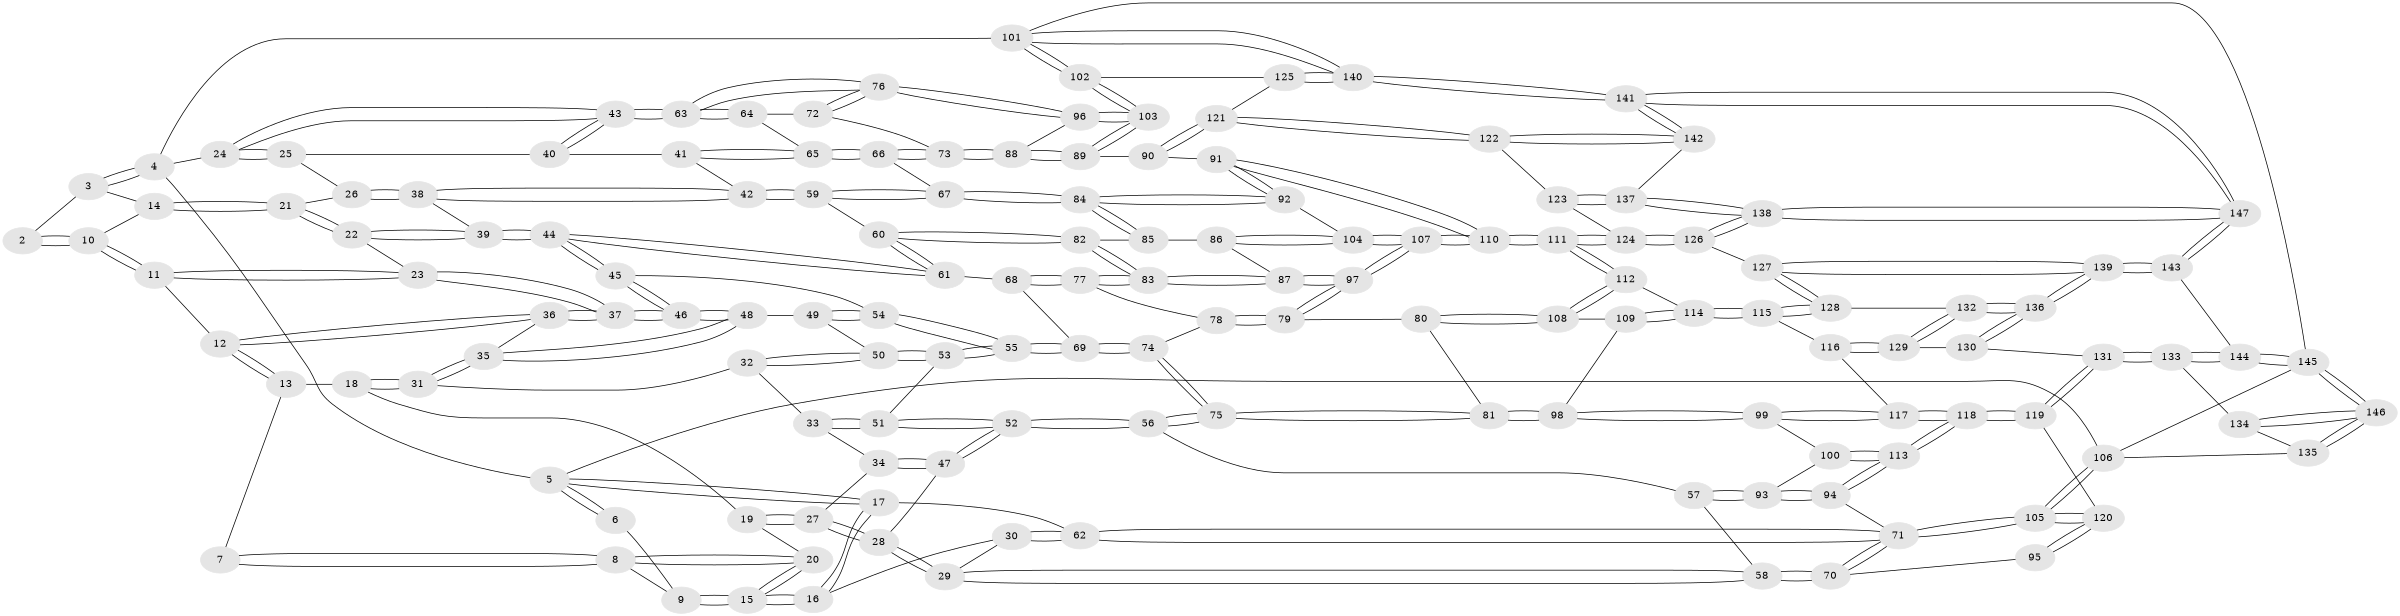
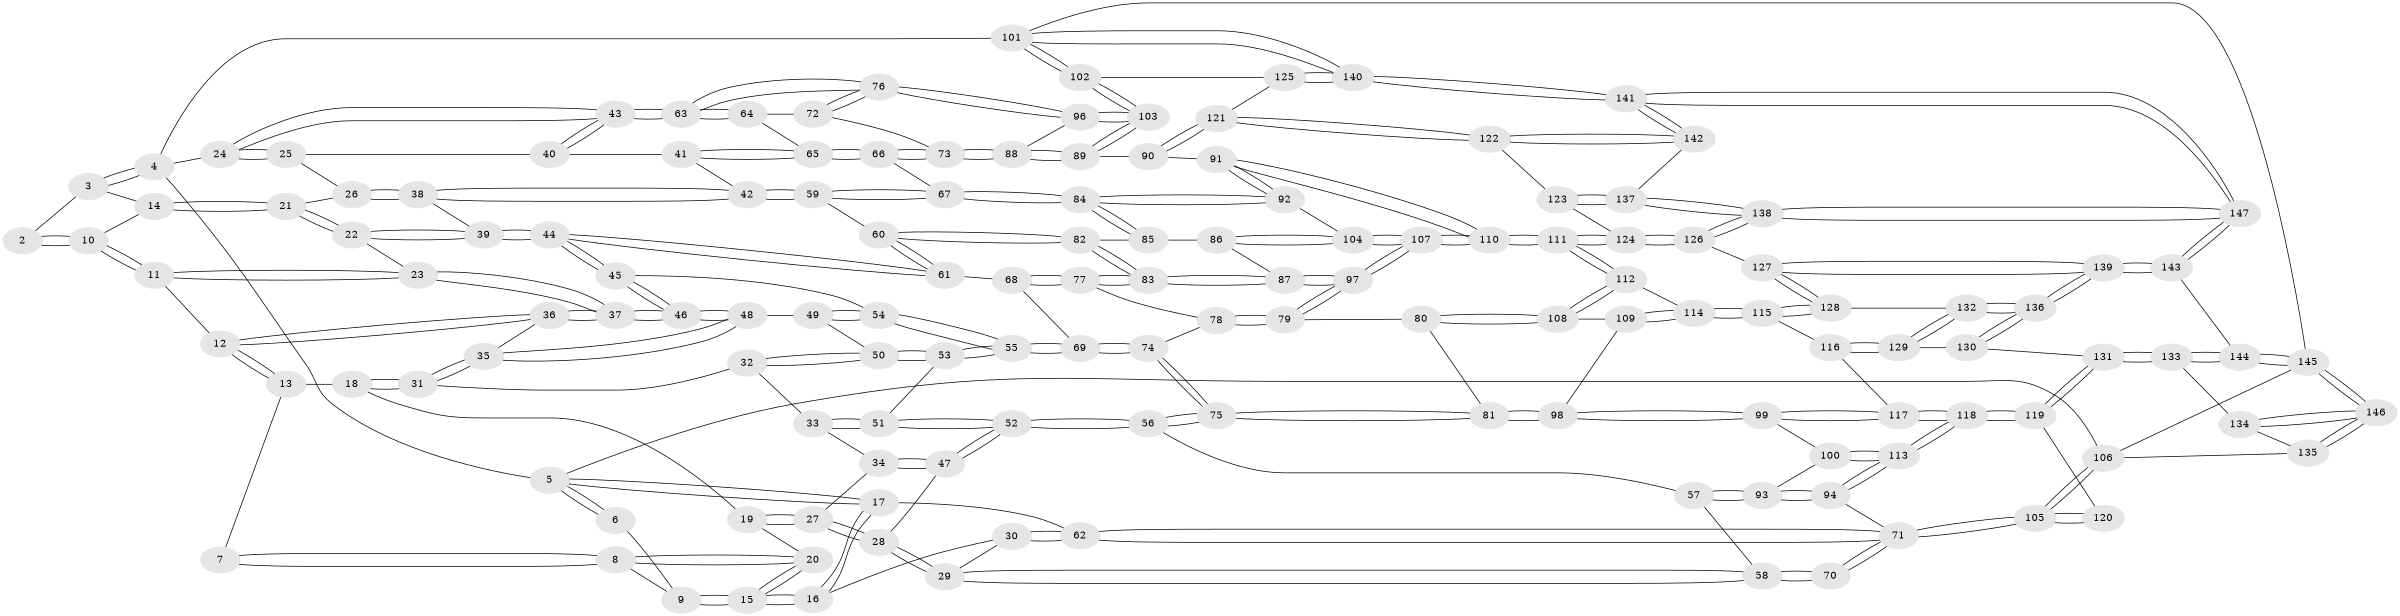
(2035, 558) -> none
